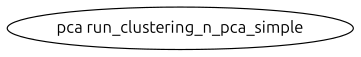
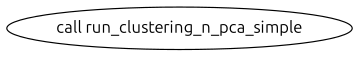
(180, 28) -> (180, 28)
